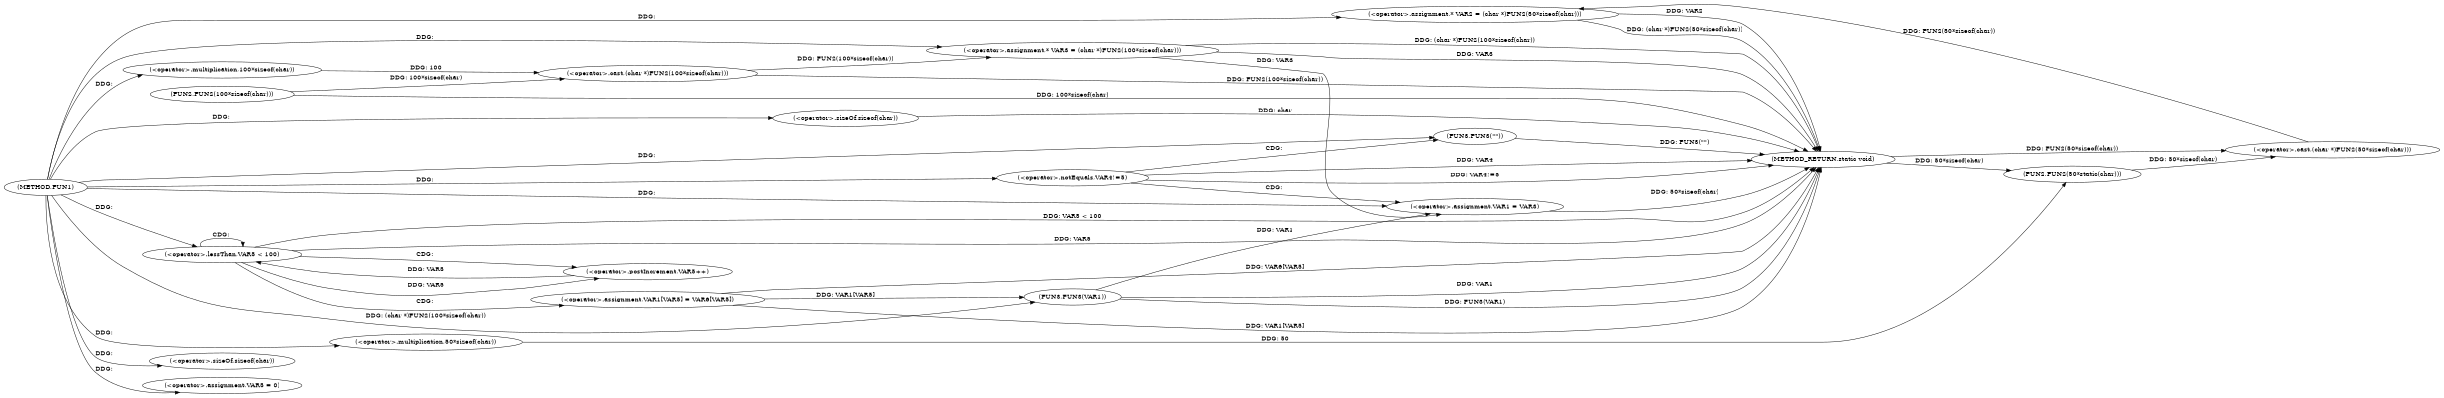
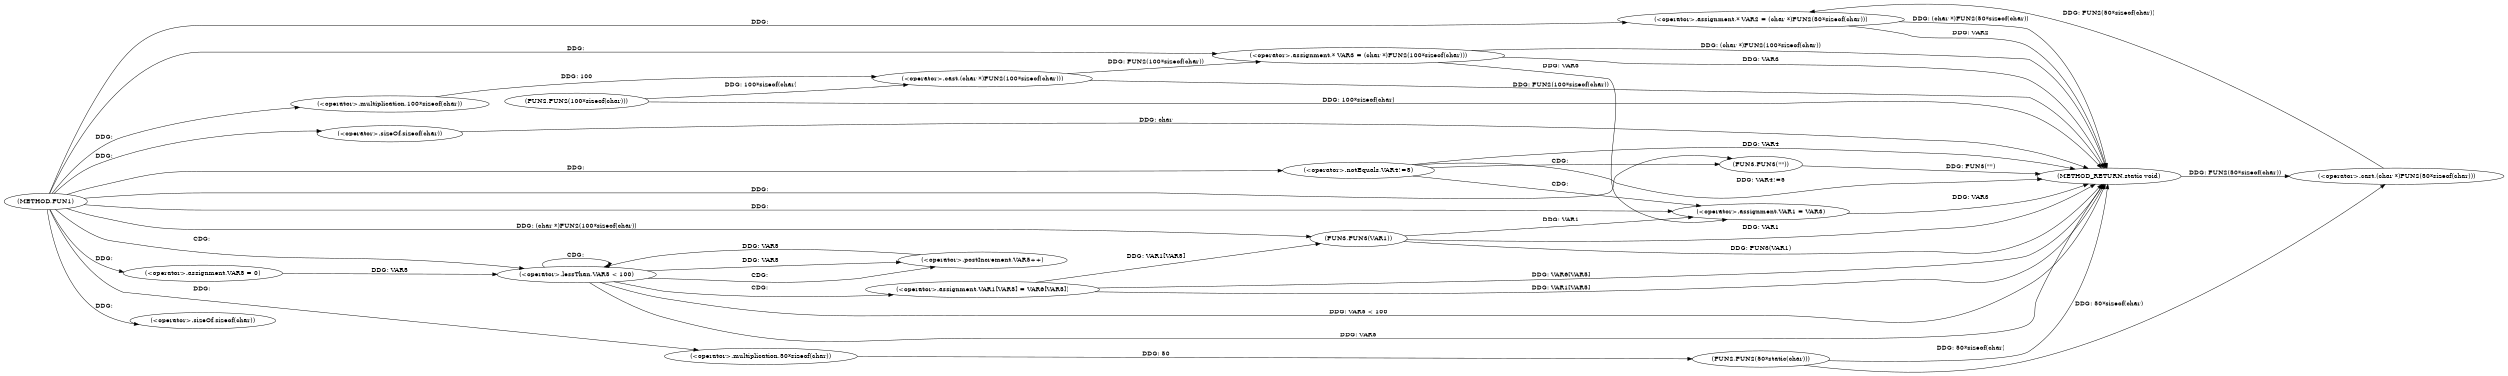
(1947, 167) -> (2021, 354)
(1685, 192) -> (1971, 197)
(105, 207) -> (203, 239)
none -> (388, 274)
